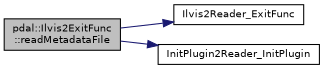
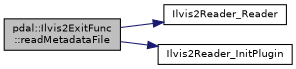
(239, 15) -> (225, 15)
(239, 54) -> (225, 54)
